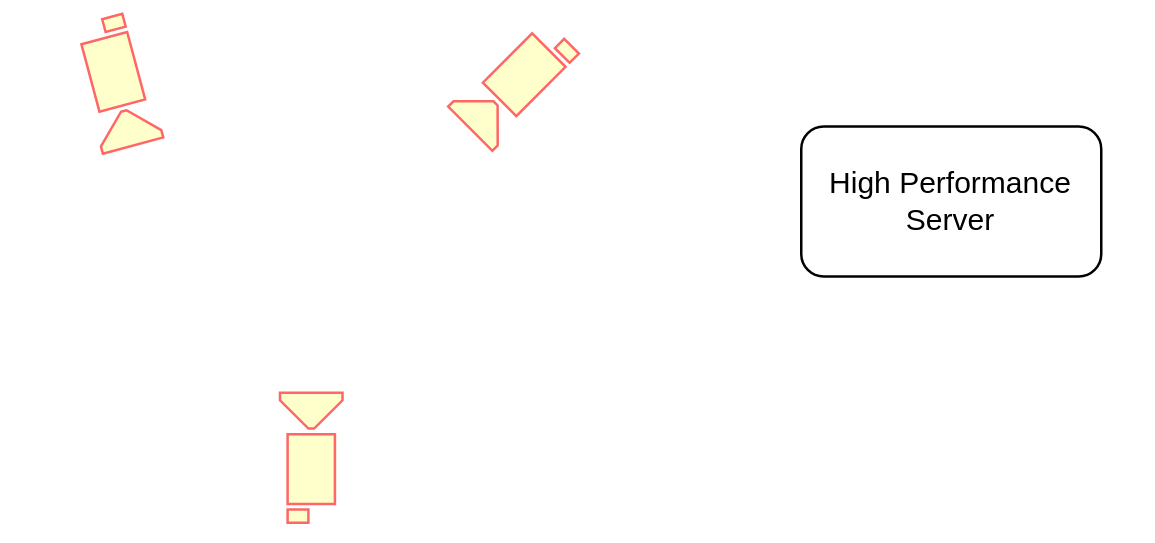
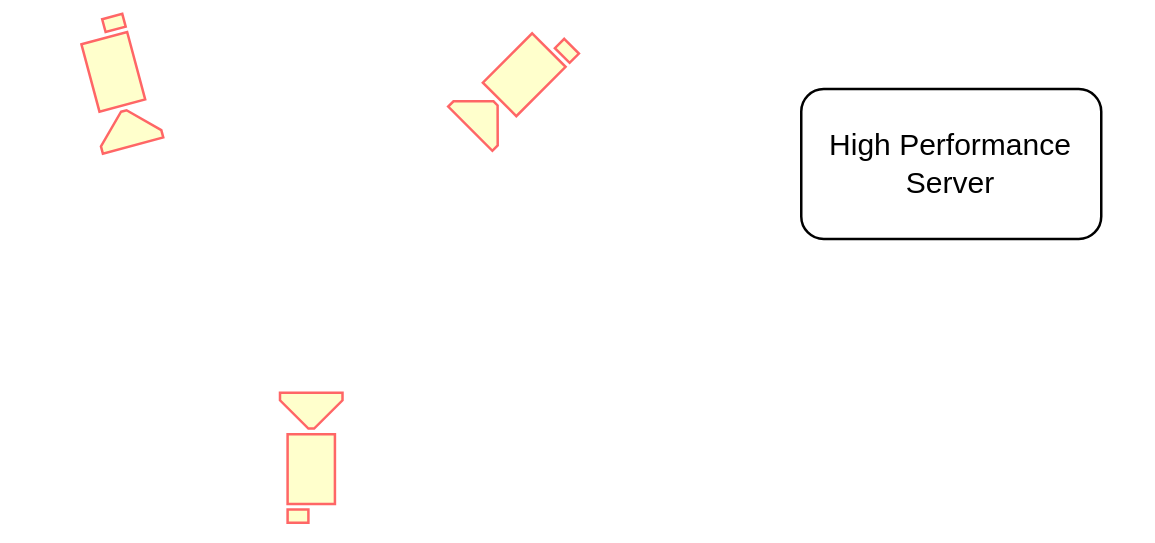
(951, 201) -> (951, 164)
